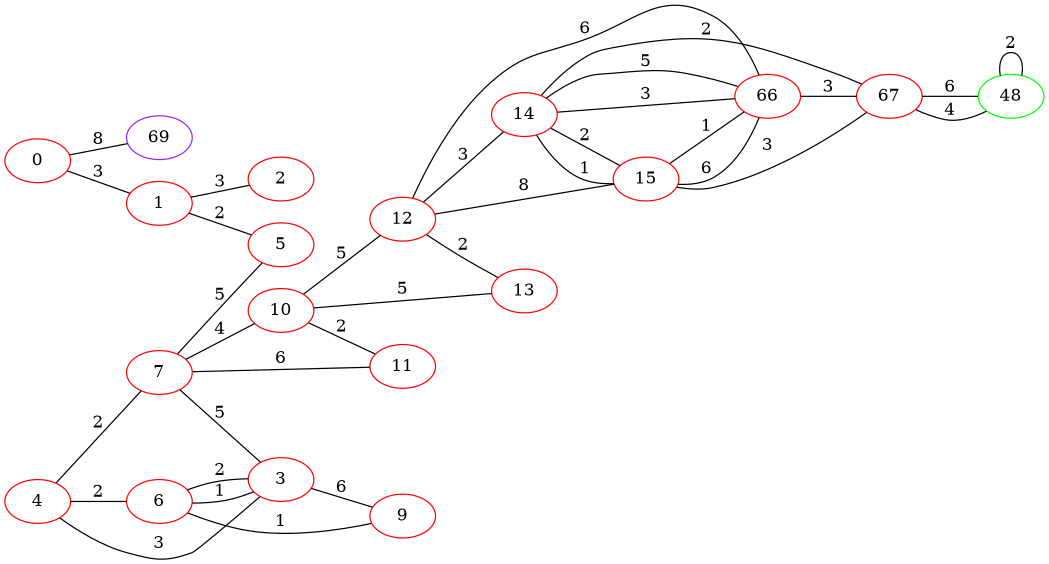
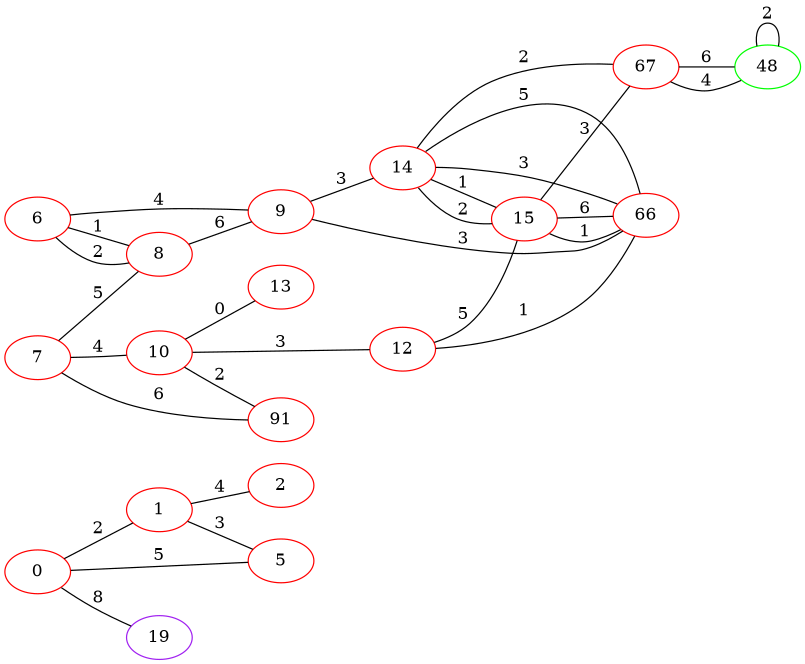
(585, 29) -> (524, 311)
(828, 96) -> (468, 249)
(159, 138) -> (159, 638)
(464, 167) -> (342, 190)
(99, 172) -> (99, 529)
(220, 182) -> (220, 487)
(524, 186) -> (464, 315)
(220, 214) -> (220, 524)
(342, 254) -> (281, 342)
(462, 257) -> none
(403, 289) -> (220, 310)
(220, 308) -> (160, 566)
(403, 366) -> (281, 420)
(281, 480) -> (159, 254)
(38, 501) -> none
(281, 522) -> (159, 200)
